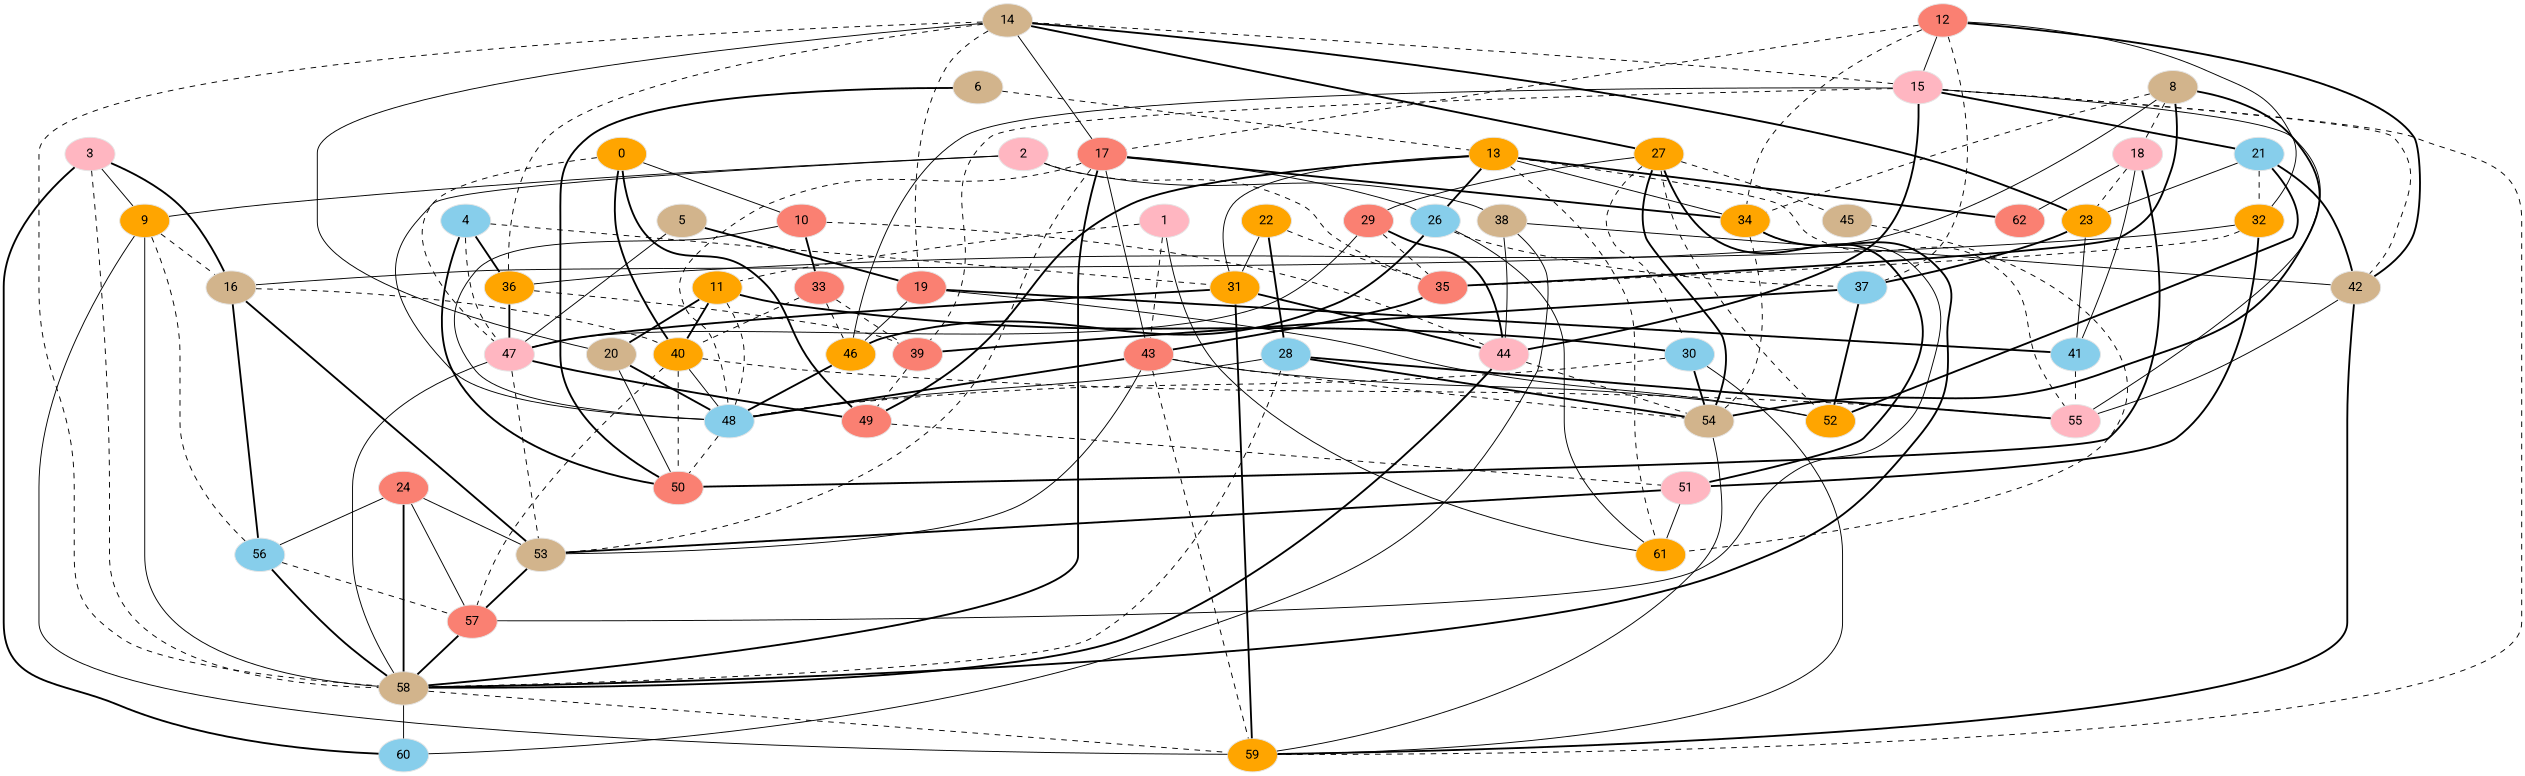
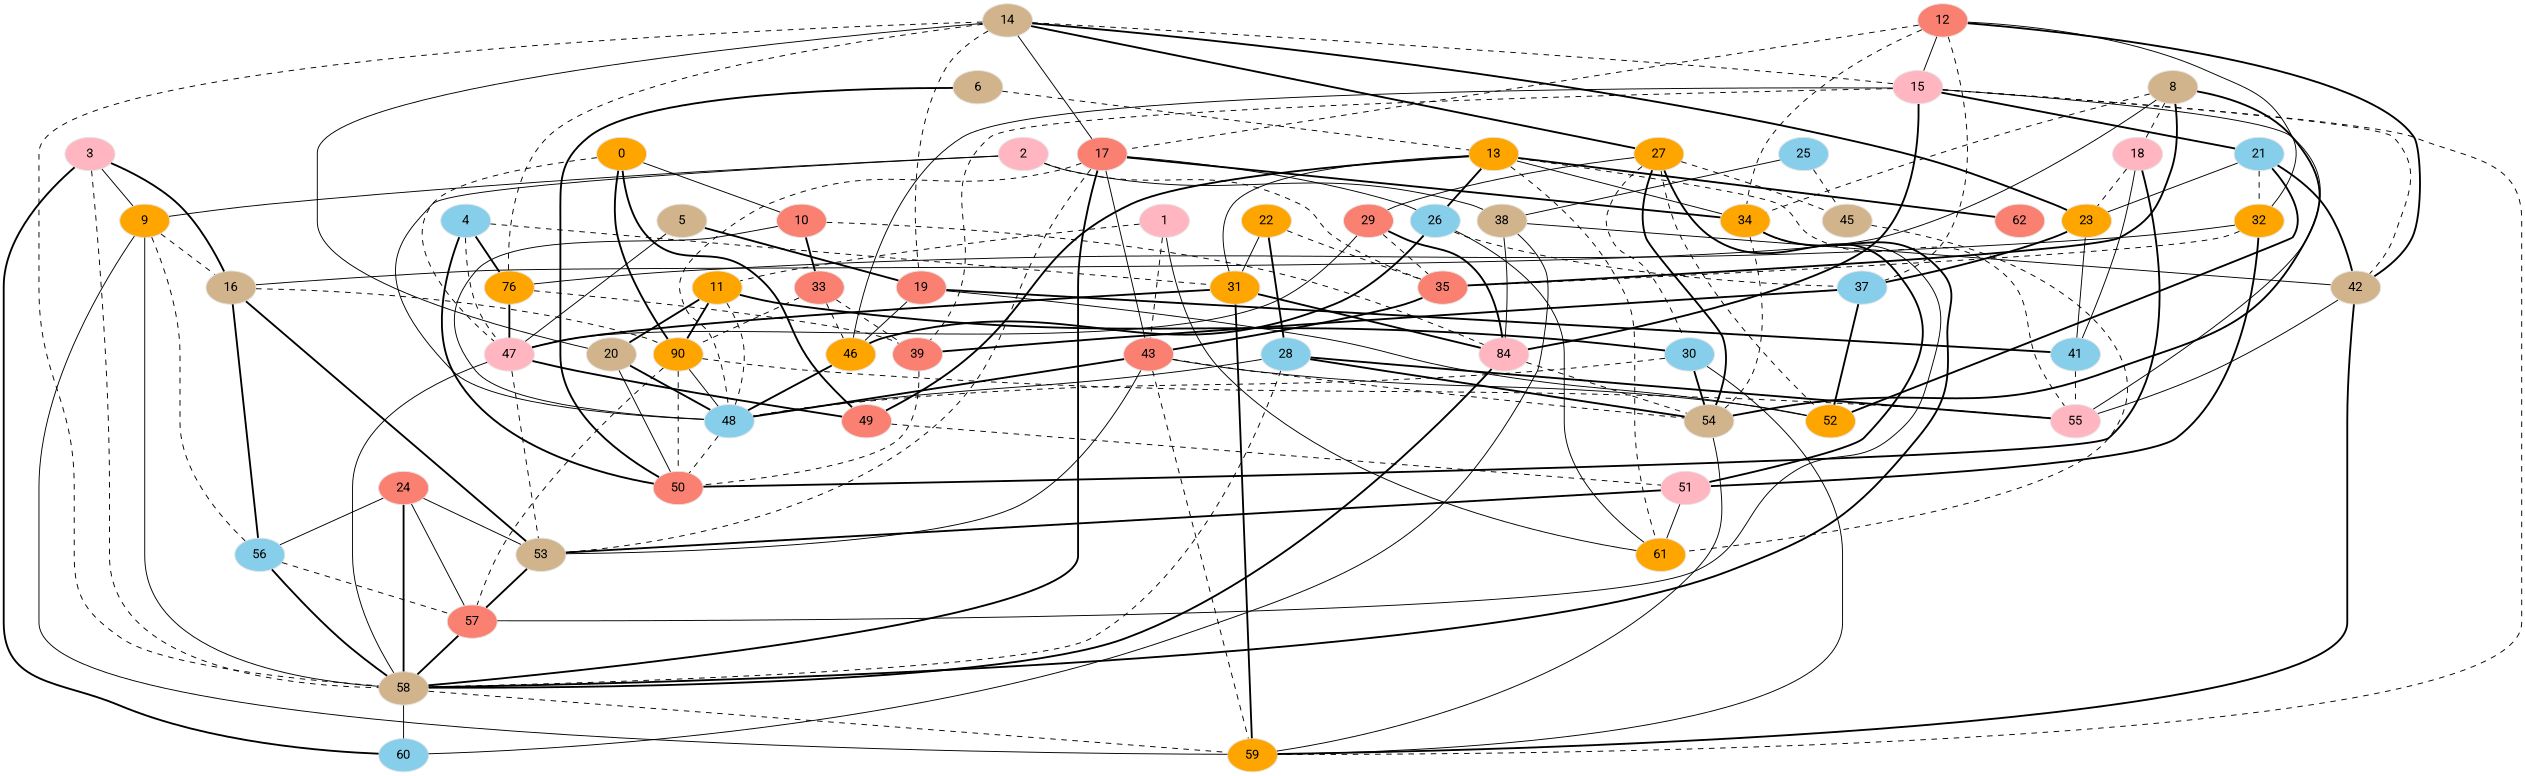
none -> (1804, 154)
(2079, 187) -> none
(509, 288) -> (509, 288)
(678, 354) -> (678, 354)
(1504, 354) -> (1504, 354)
(892, 388) -> (839, 464)
